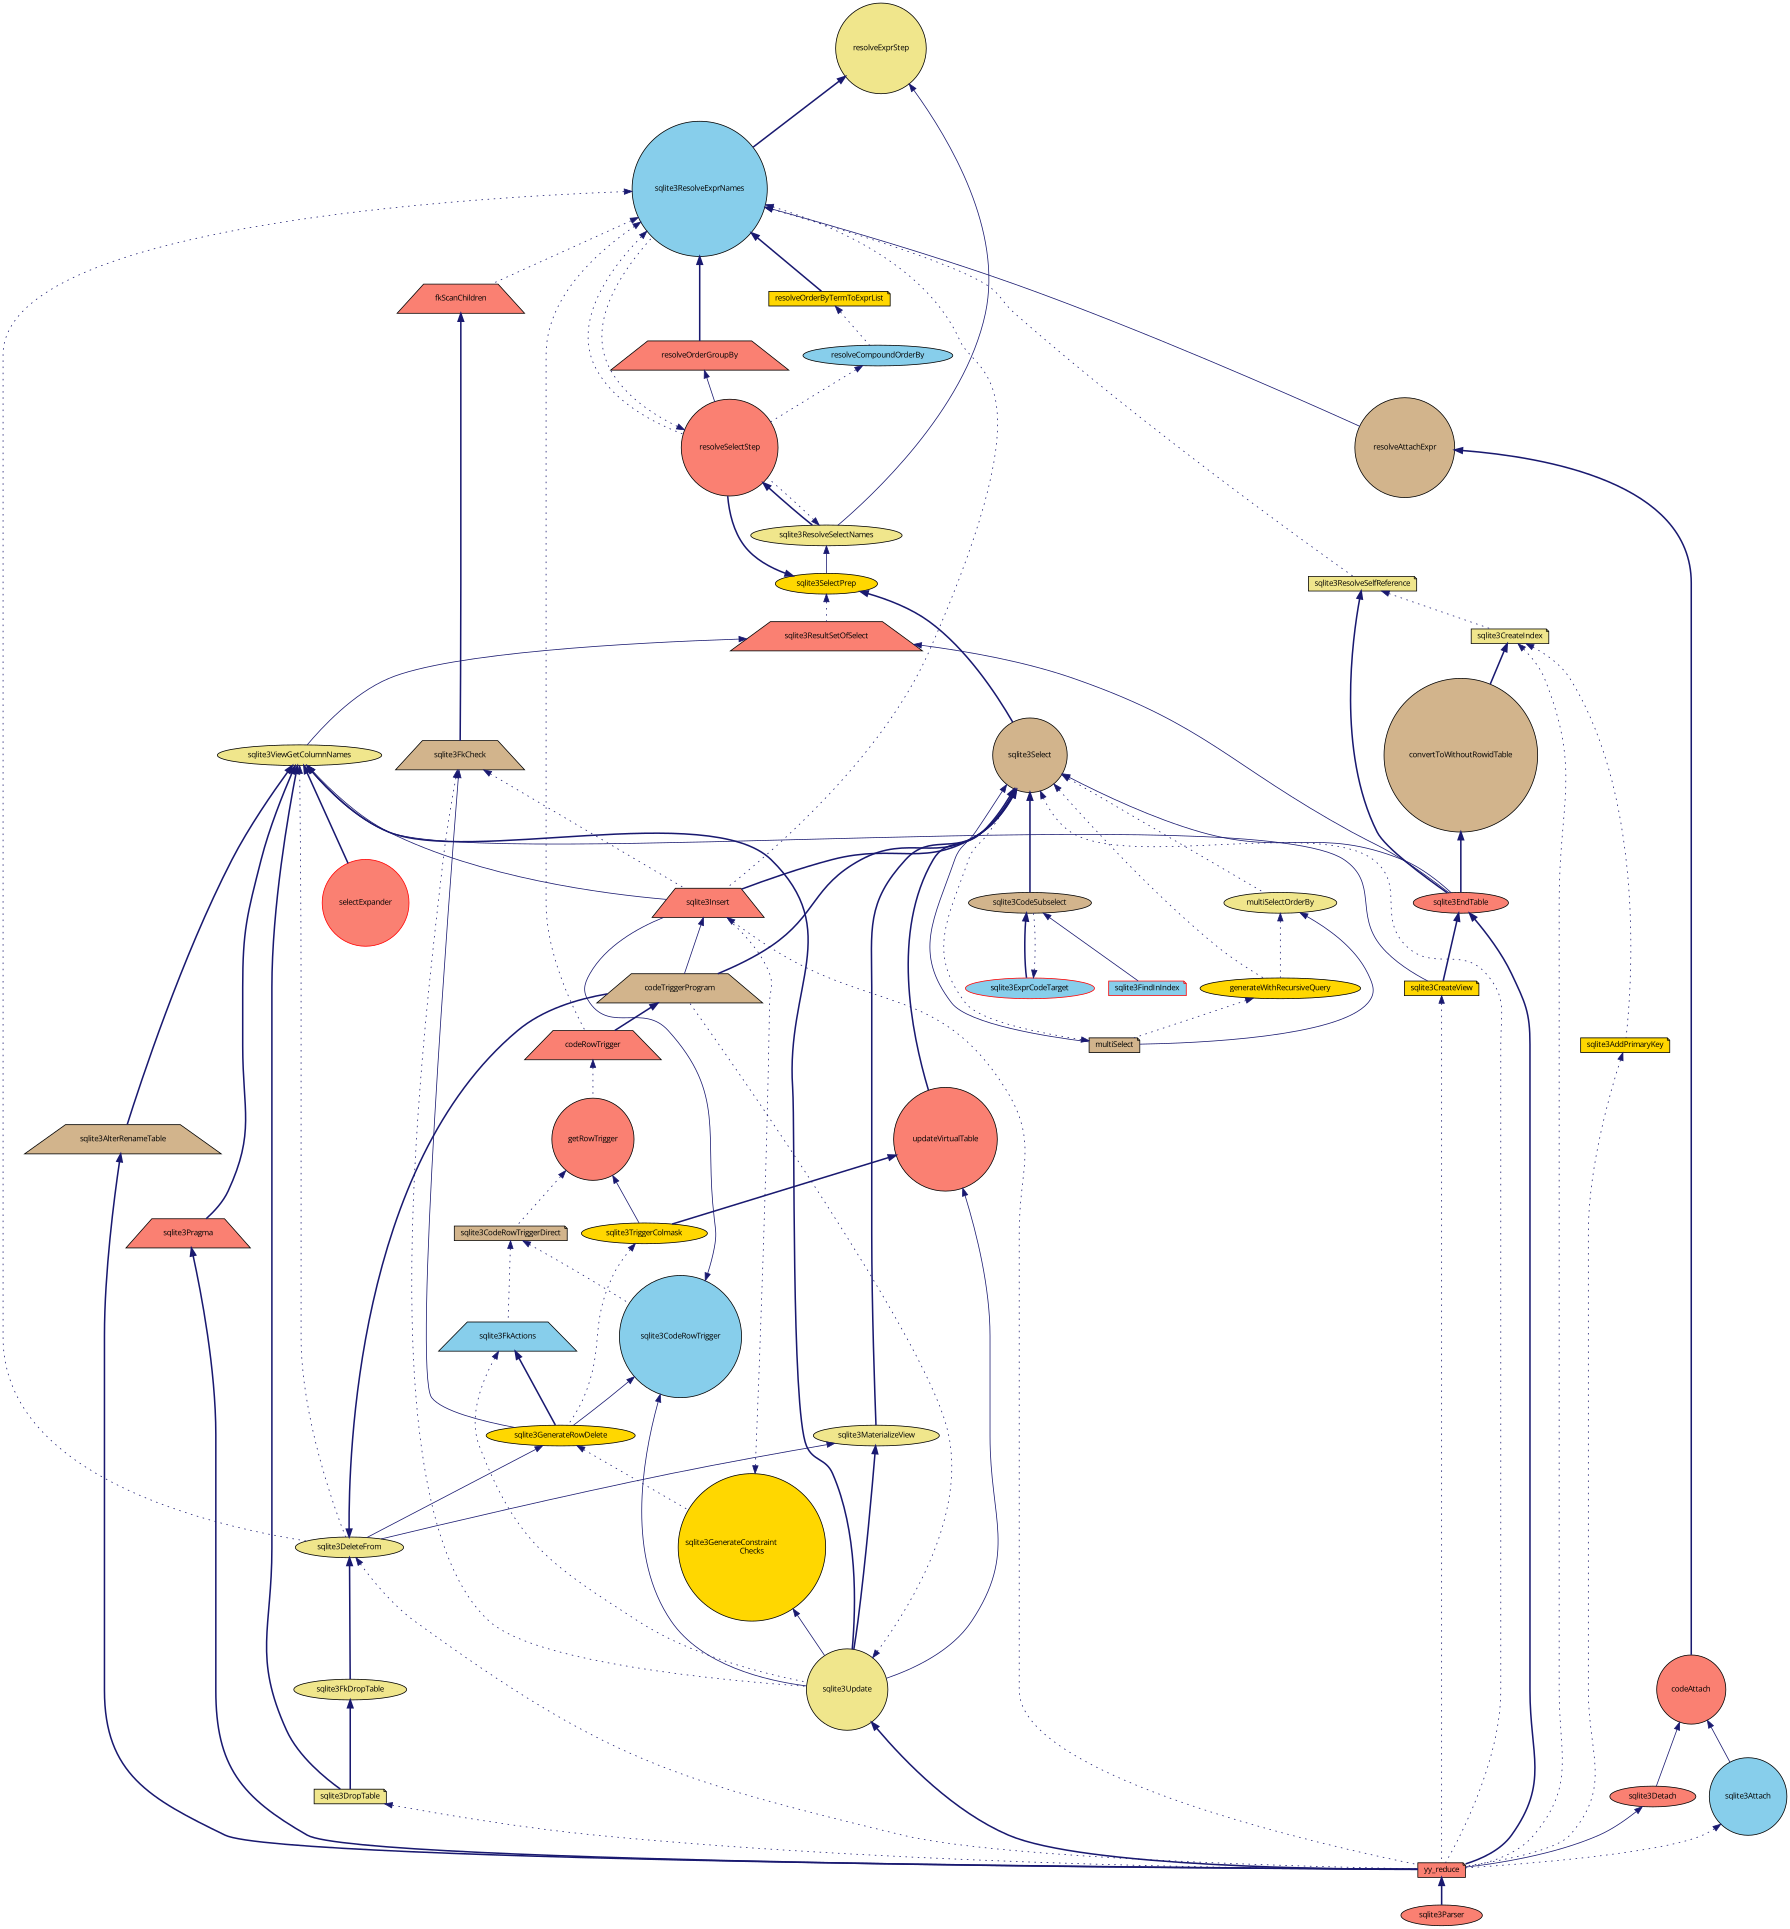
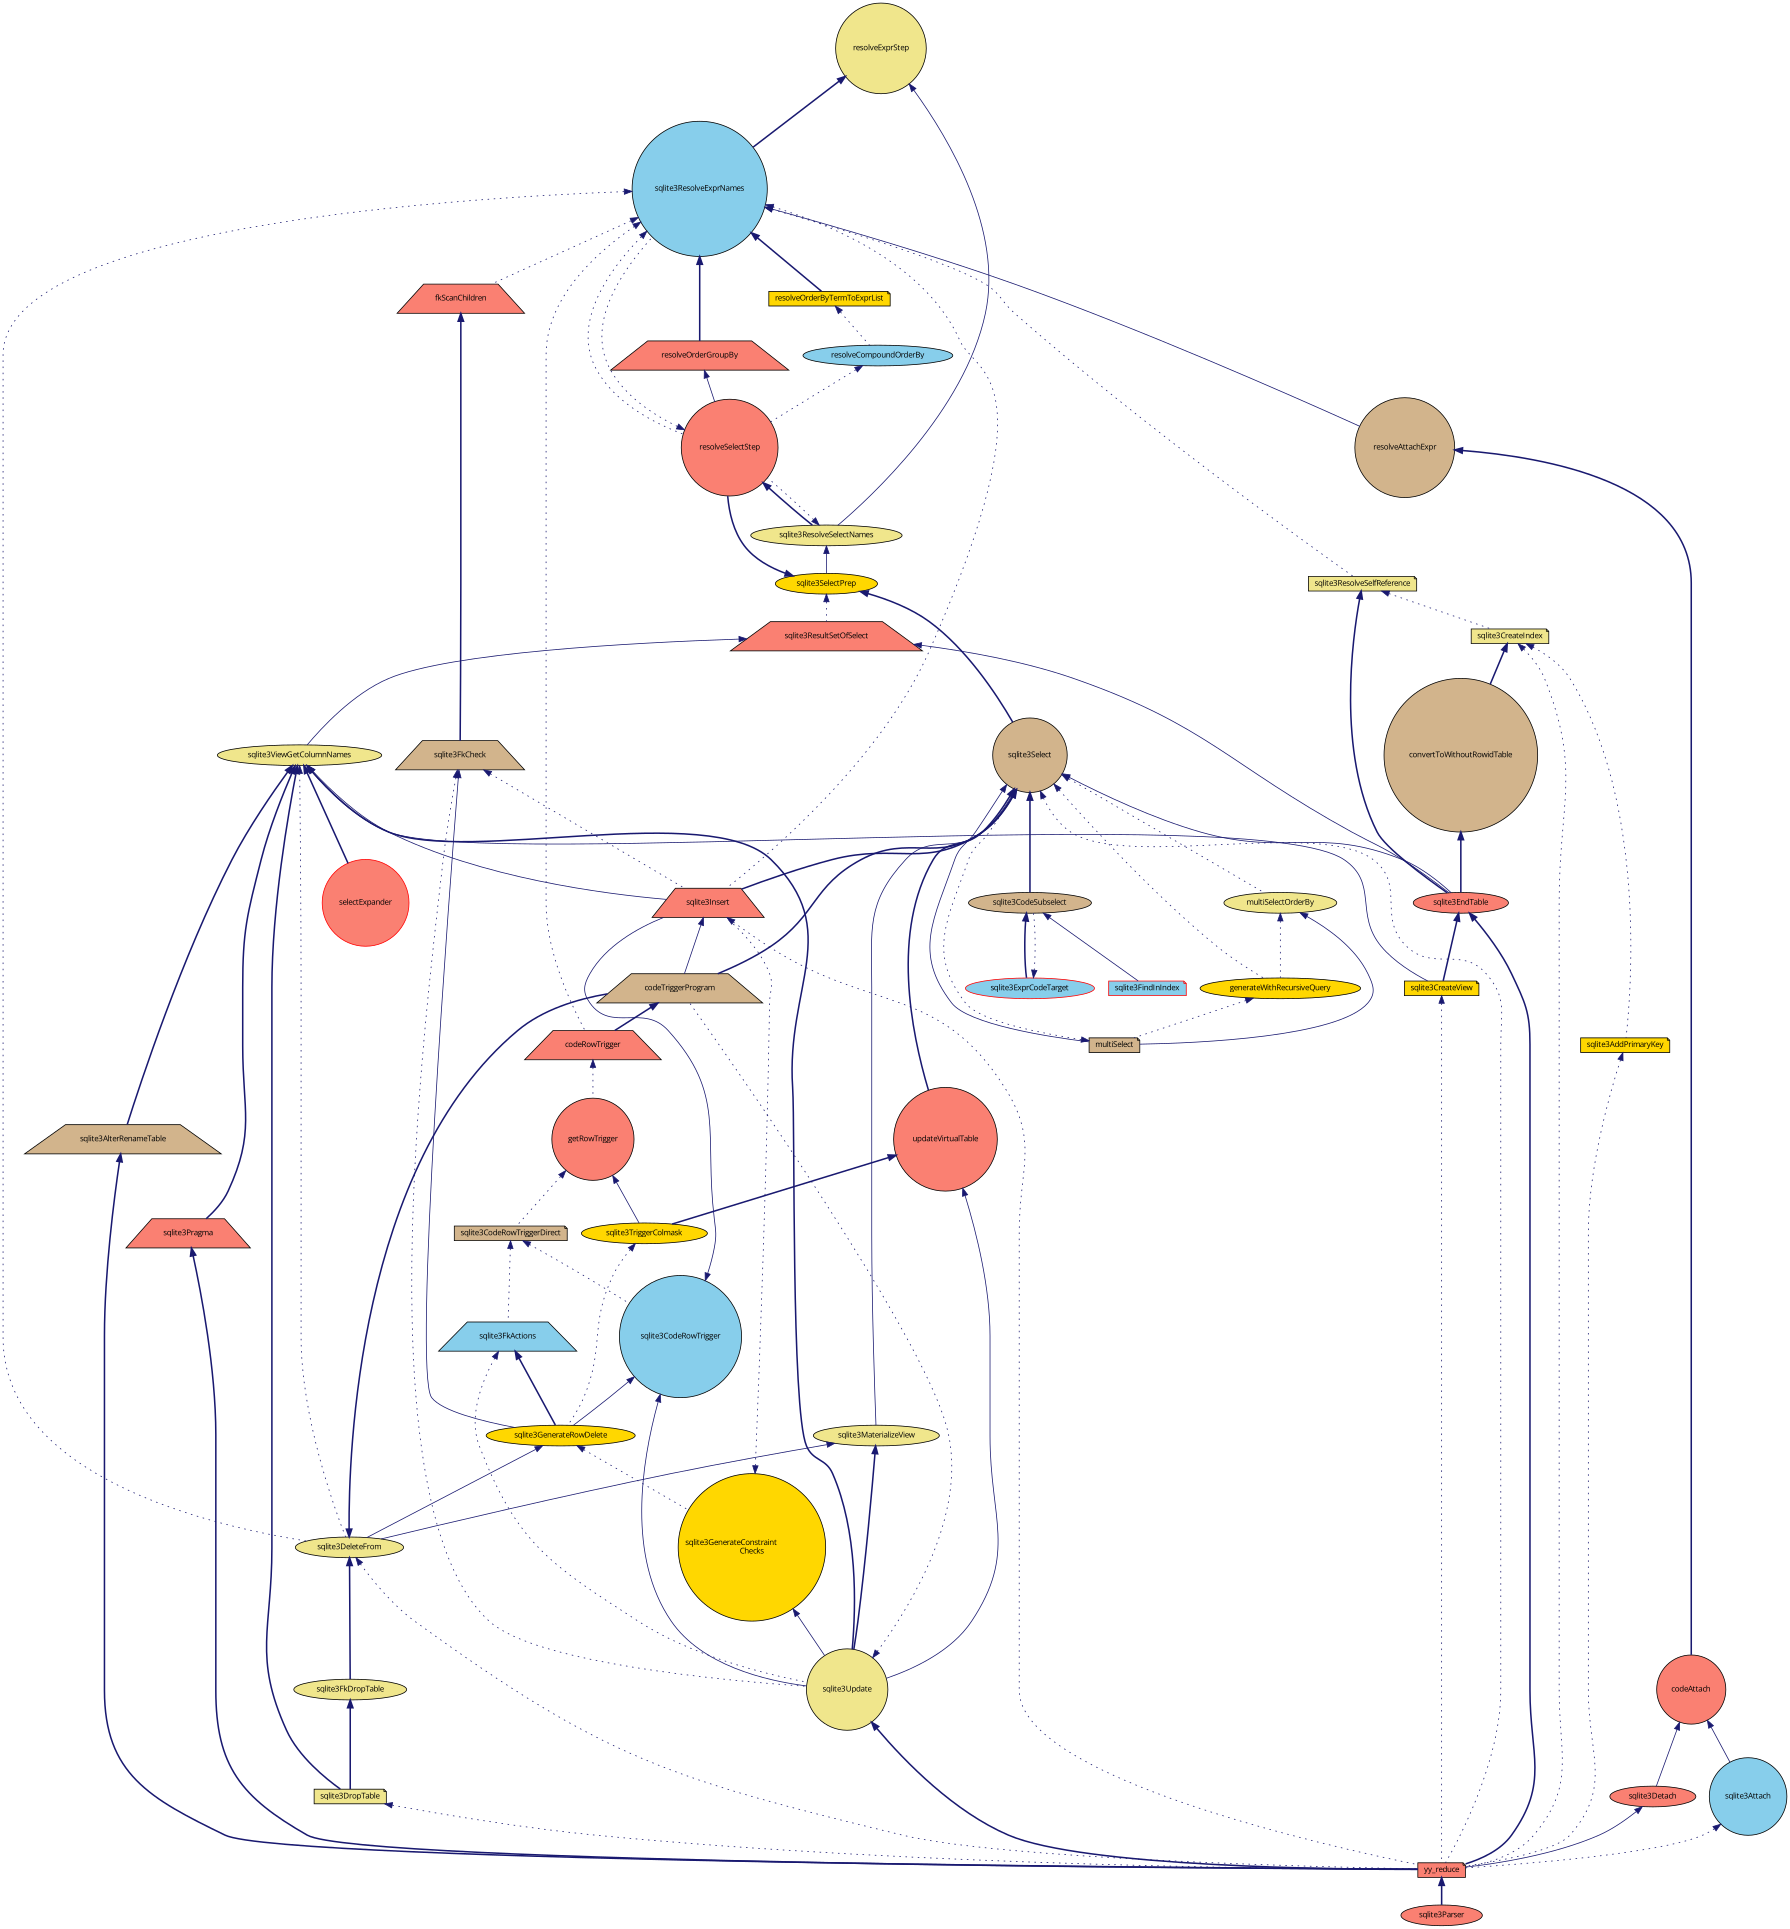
(872, 1073) -> (872, 1073)
